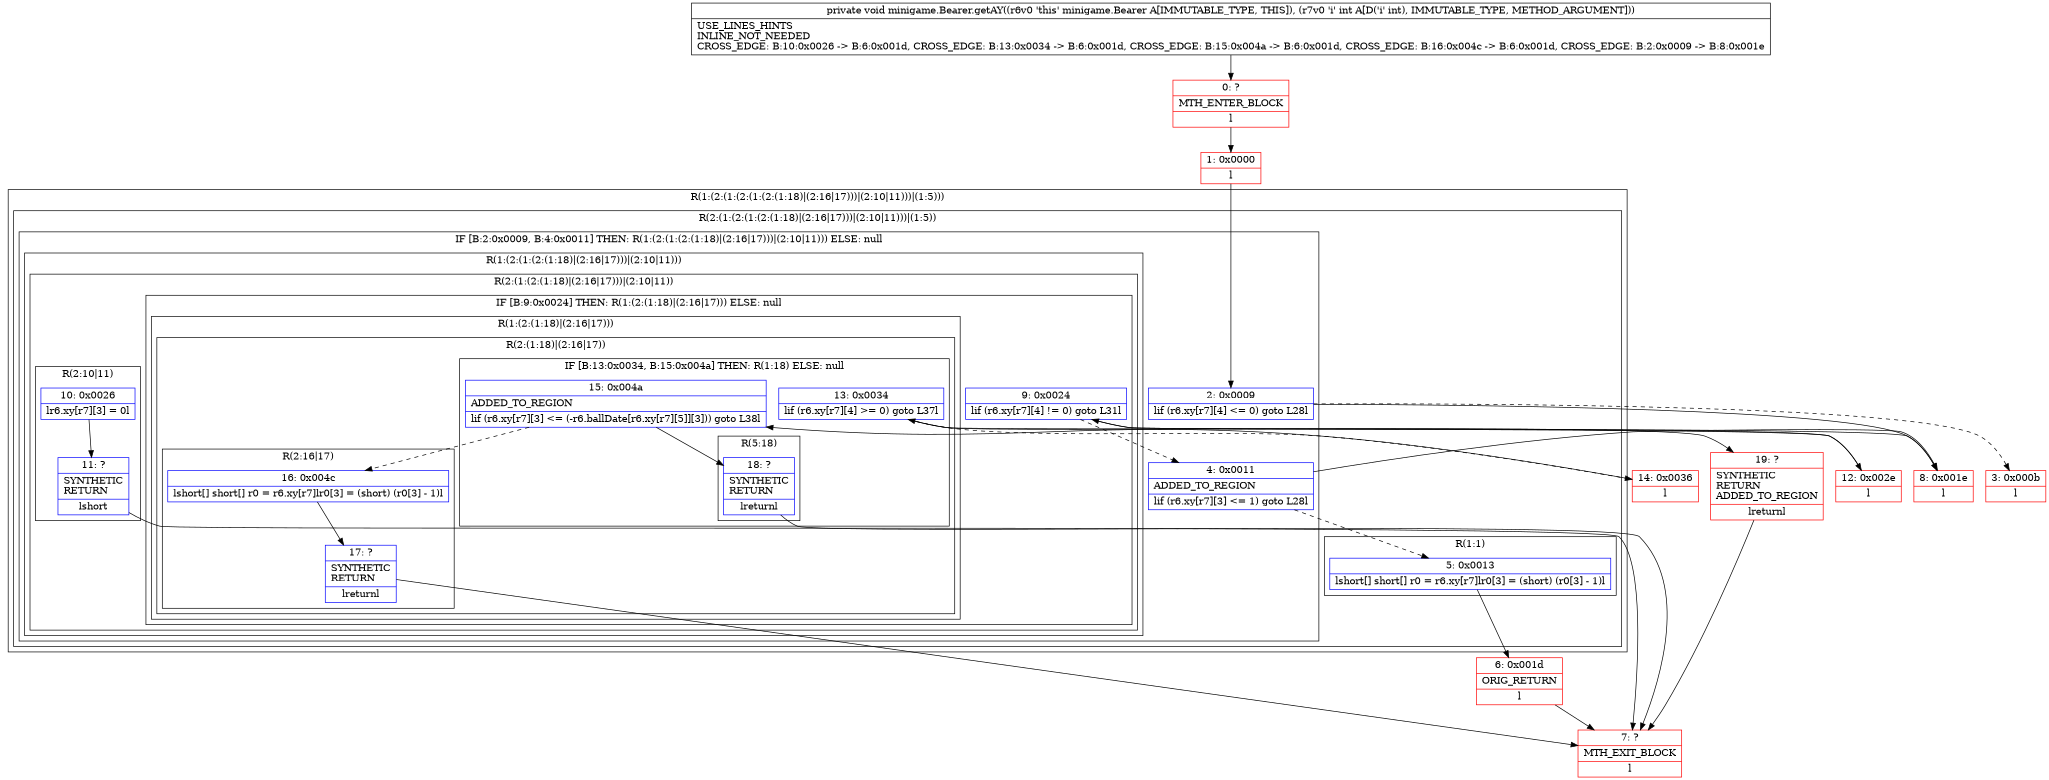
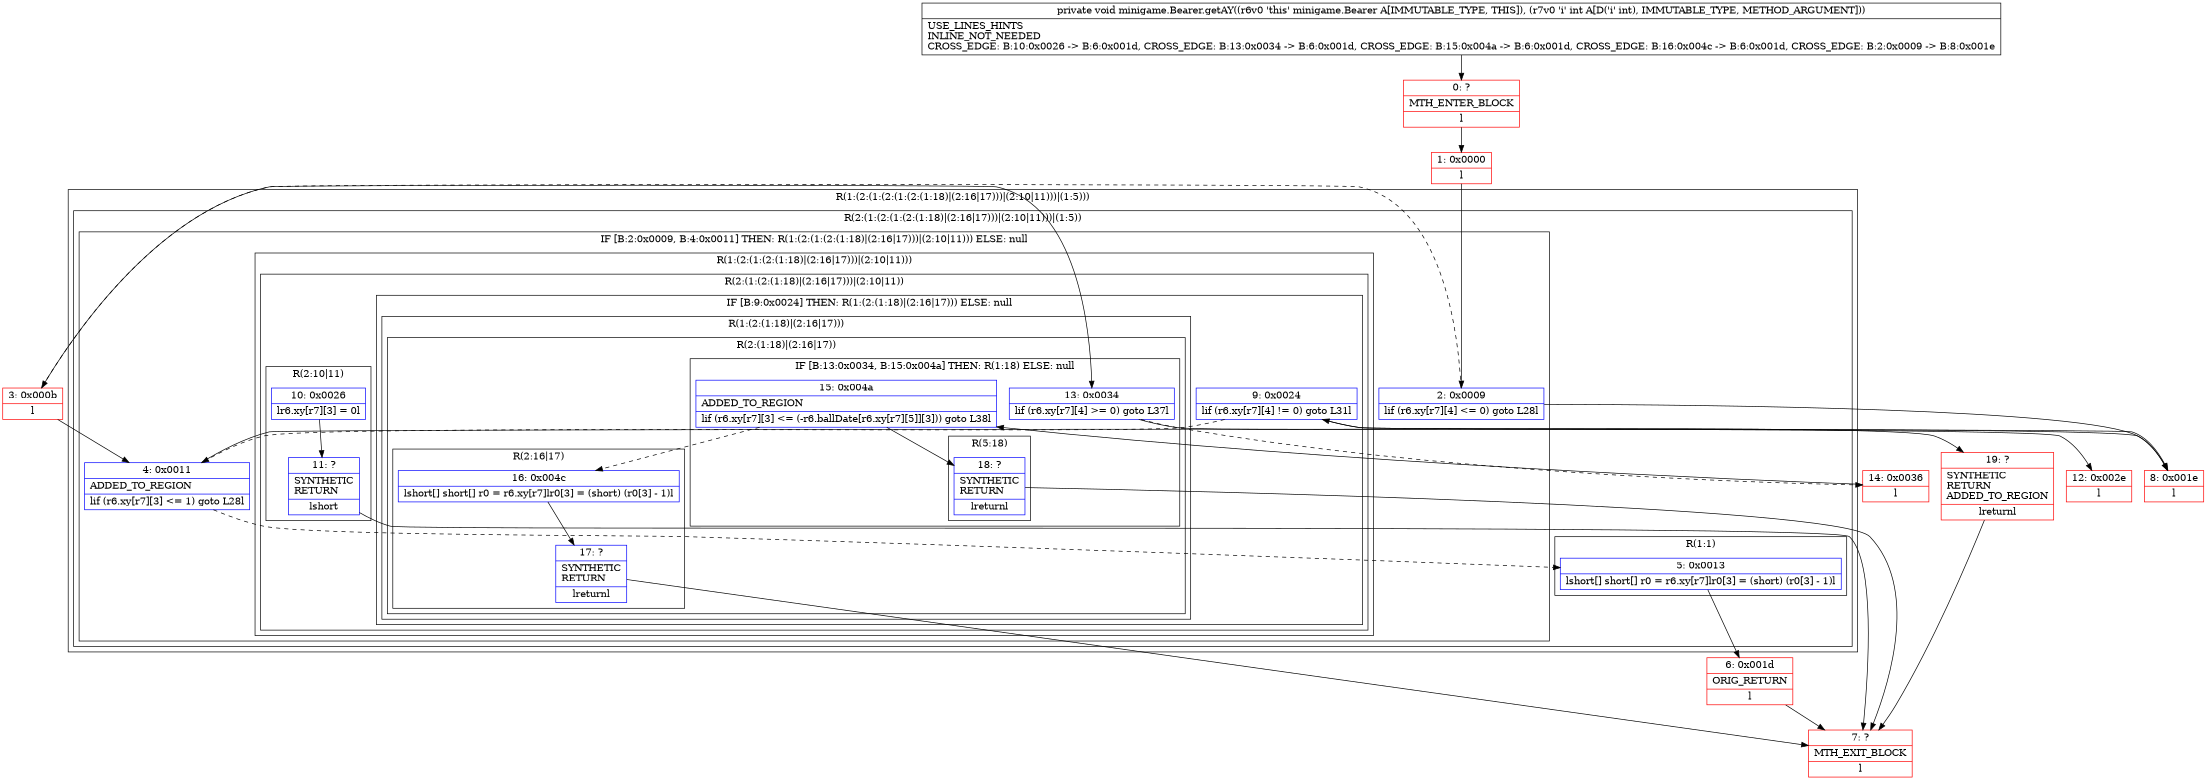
(1396, 429) -> (593, 185)
none -> (90, 439)
